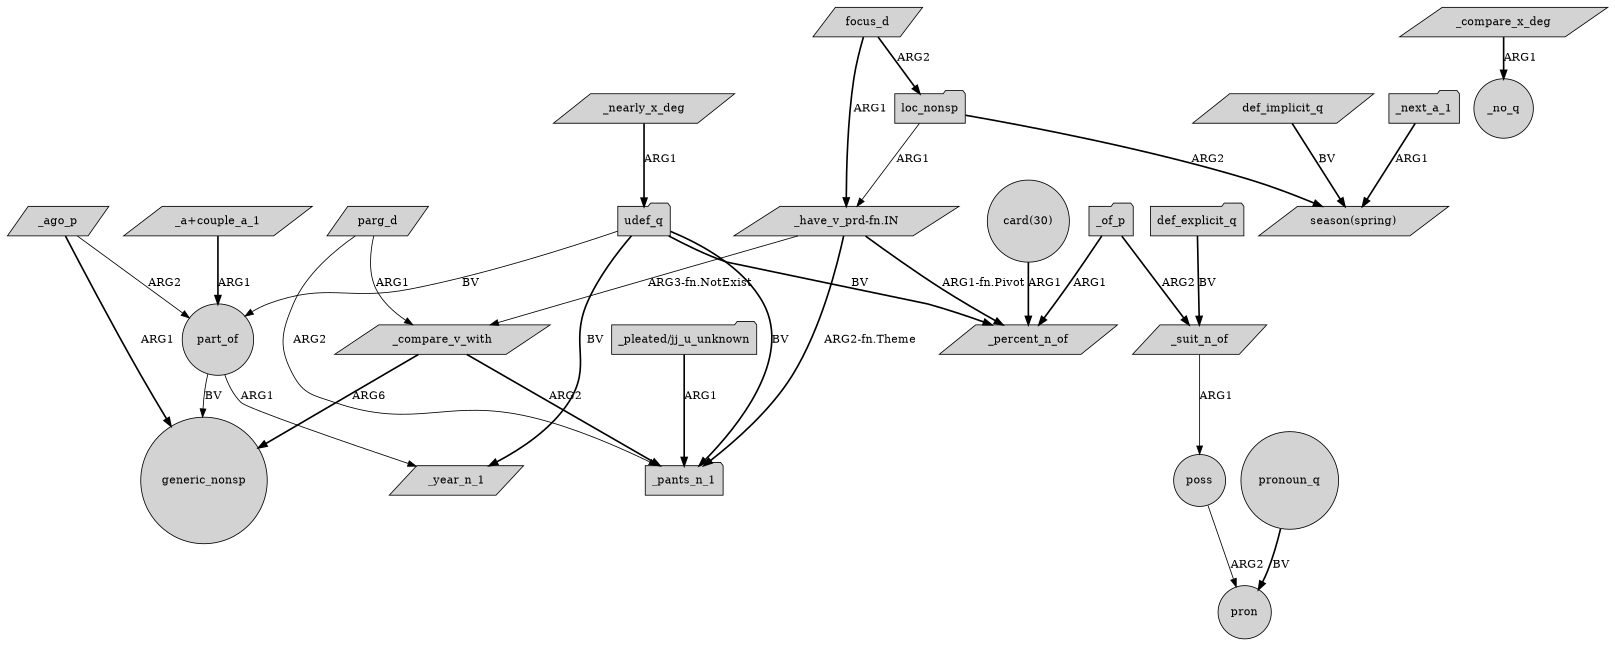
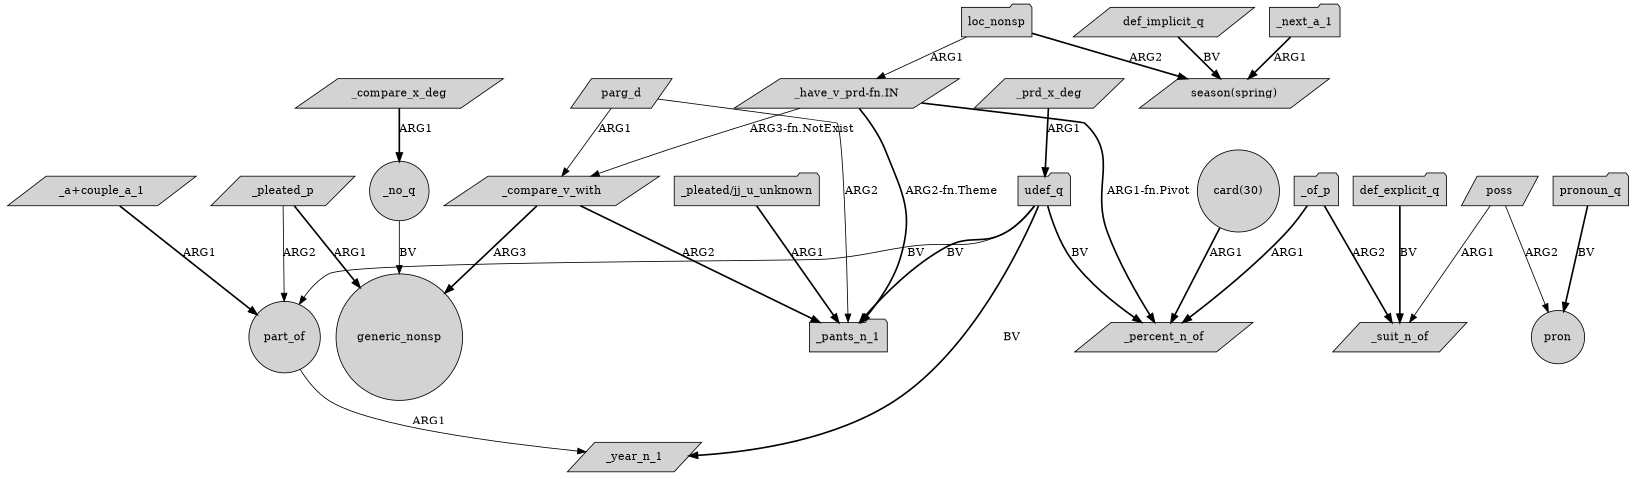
(868, 22) -> none
(644, 108) -> (1049, 93)
(58, 221) -> (283, 191)
(205, 391) -> (399, 243)
(369, 396) -> (510, 253)
(1200, 400) -> (1452, 261)
(1200, 480) -> (1500, 191)
(1290, 480) -> (1591, 191)
